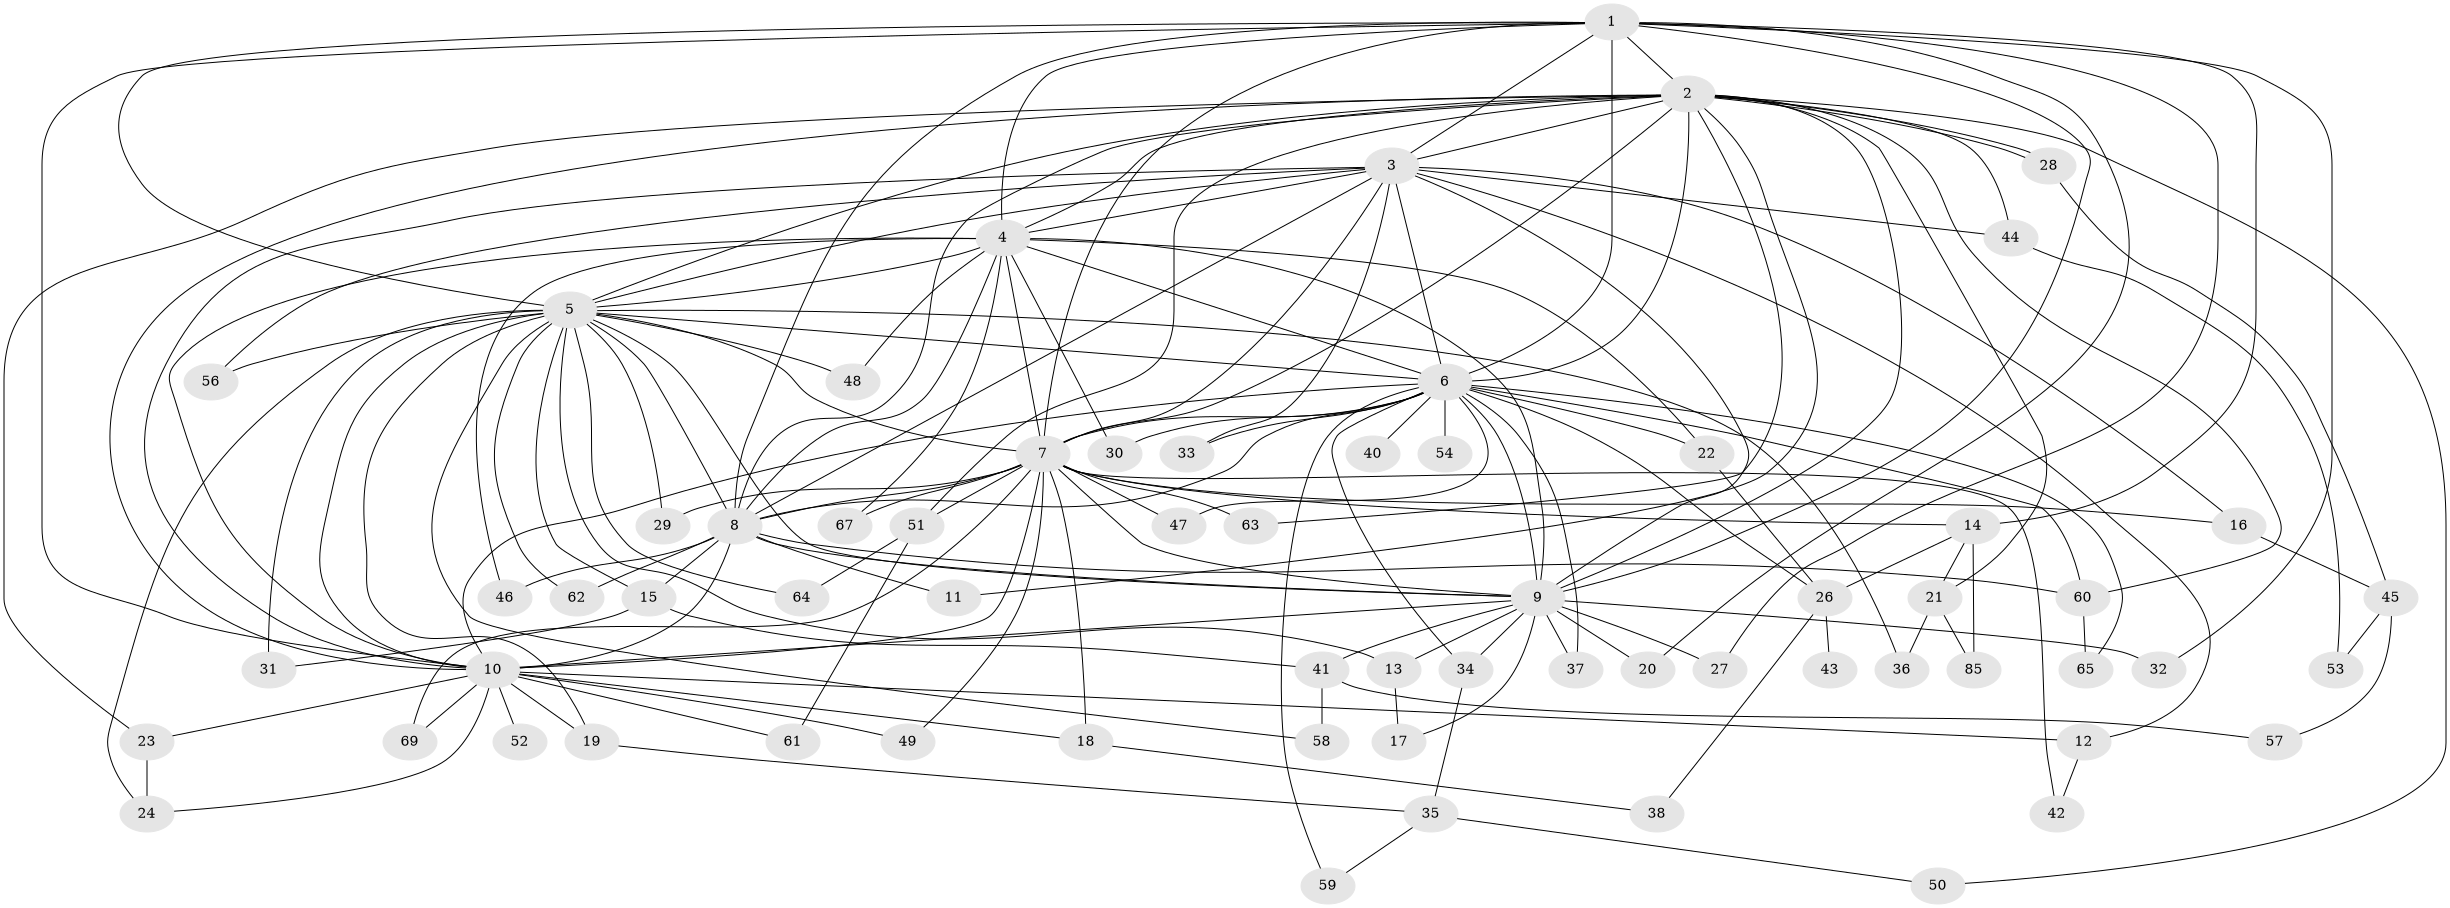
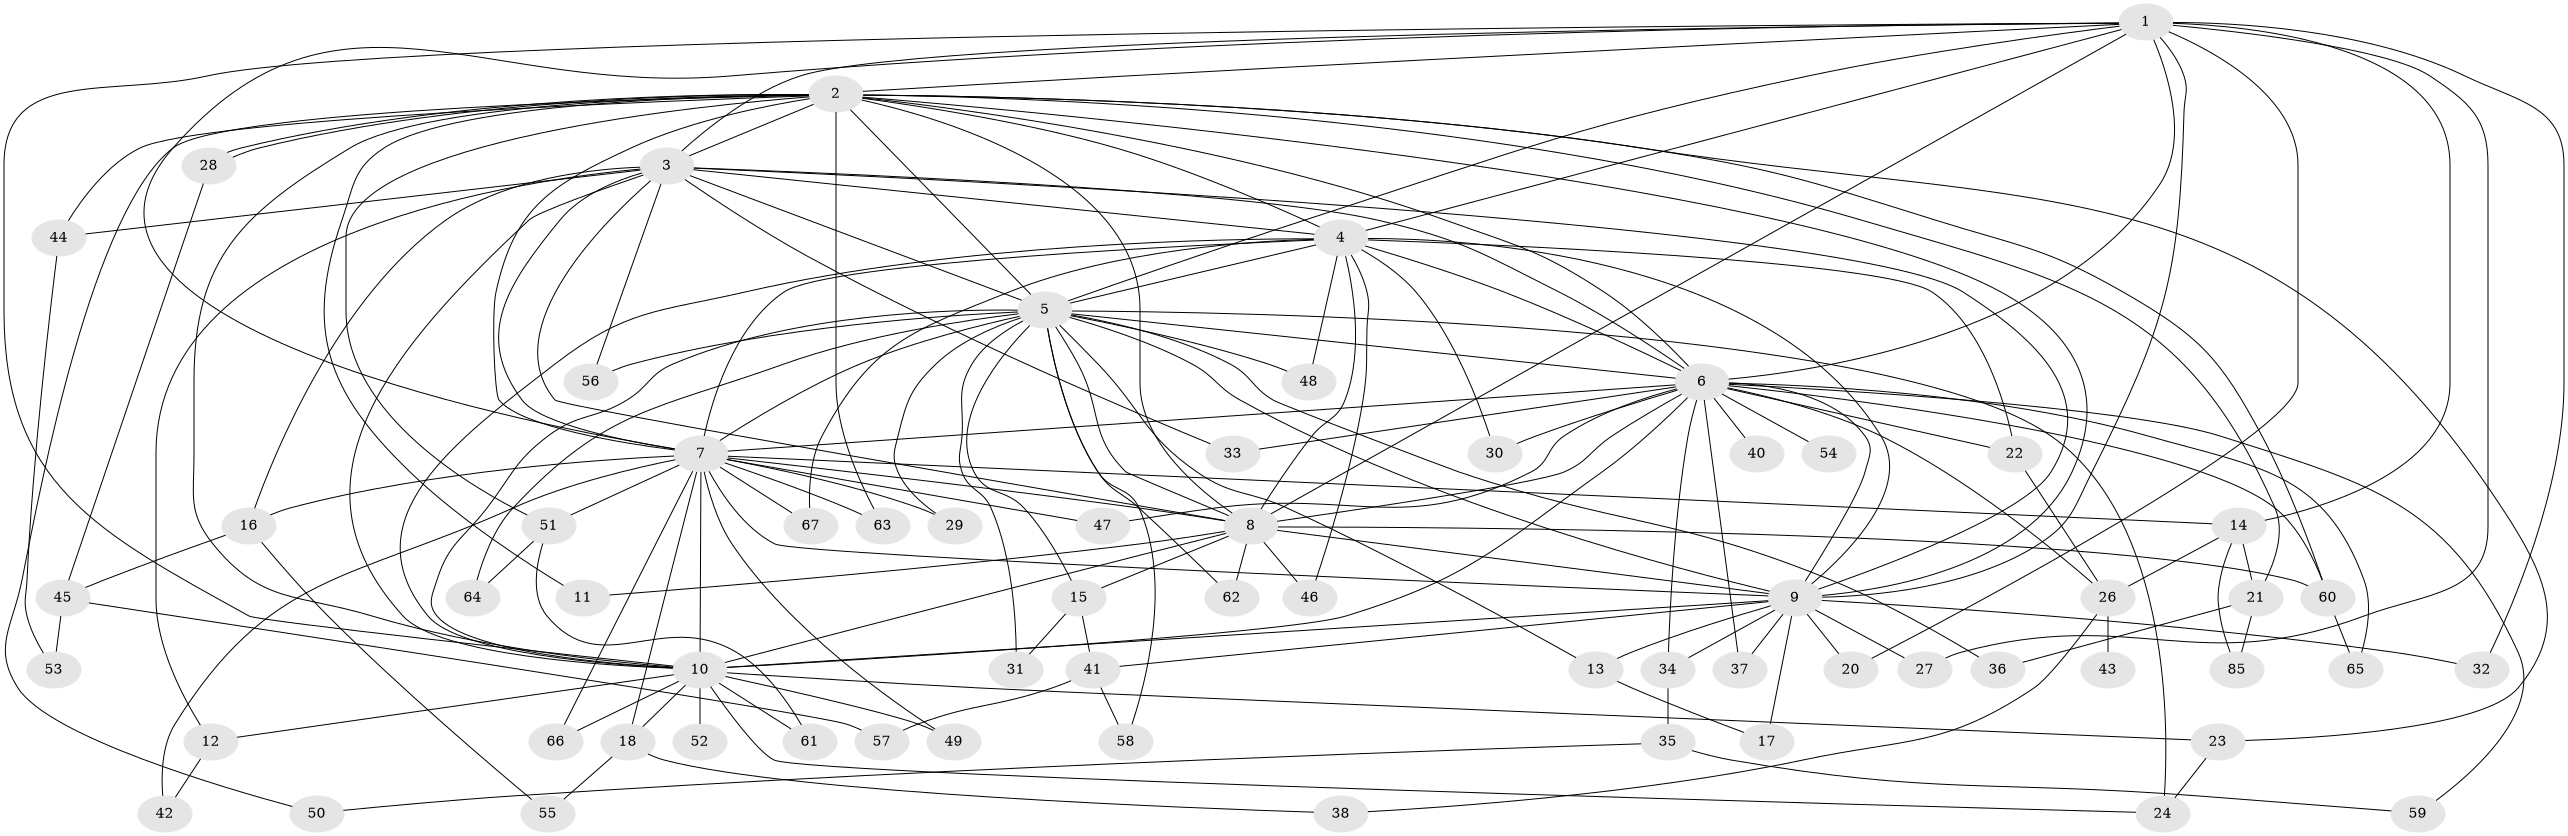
(410, 742) -> (556, 742)
(592, 742) -> none
none -> (548, 814)
